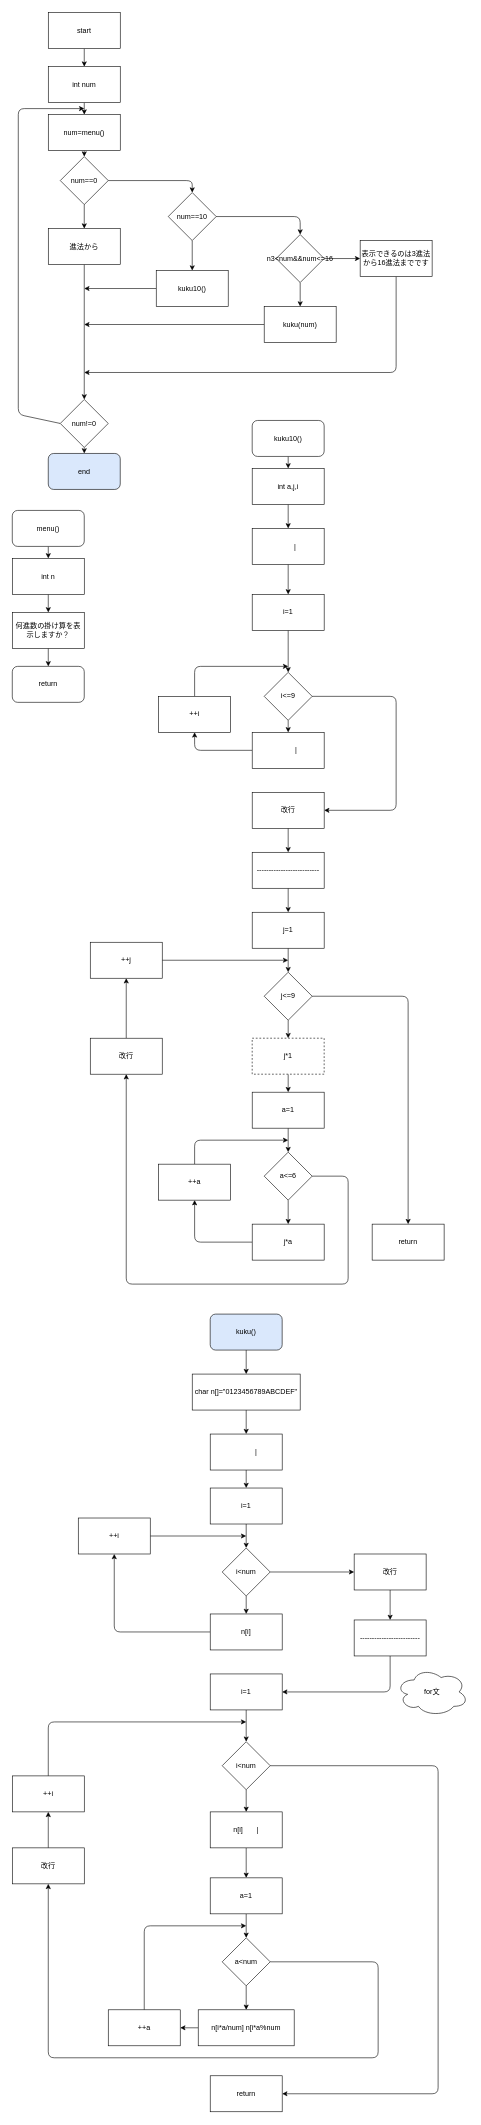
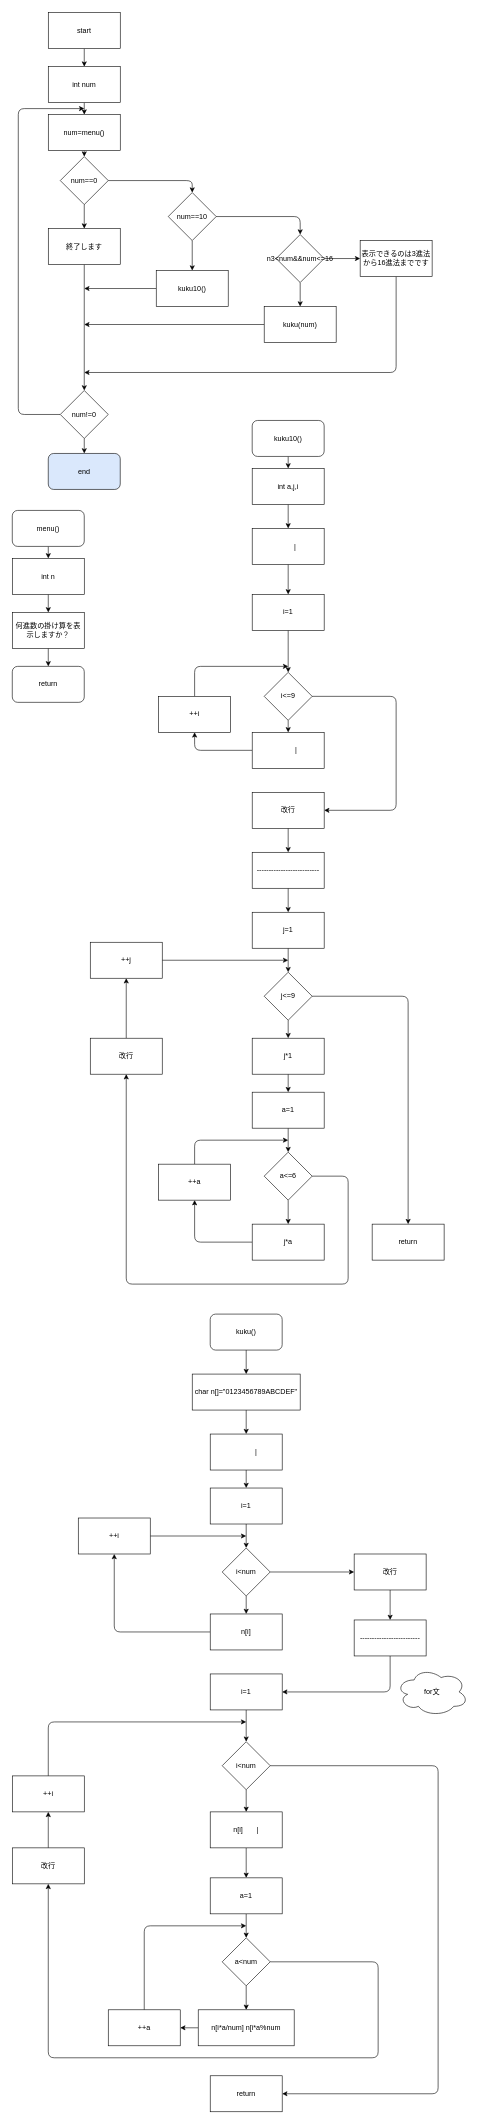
(84, 246) -> (84, 246)
(84, 423) -> (84, 414)
(288, 1056) -> (288, 1056)
(246, 1332) -> (246, 1332)
